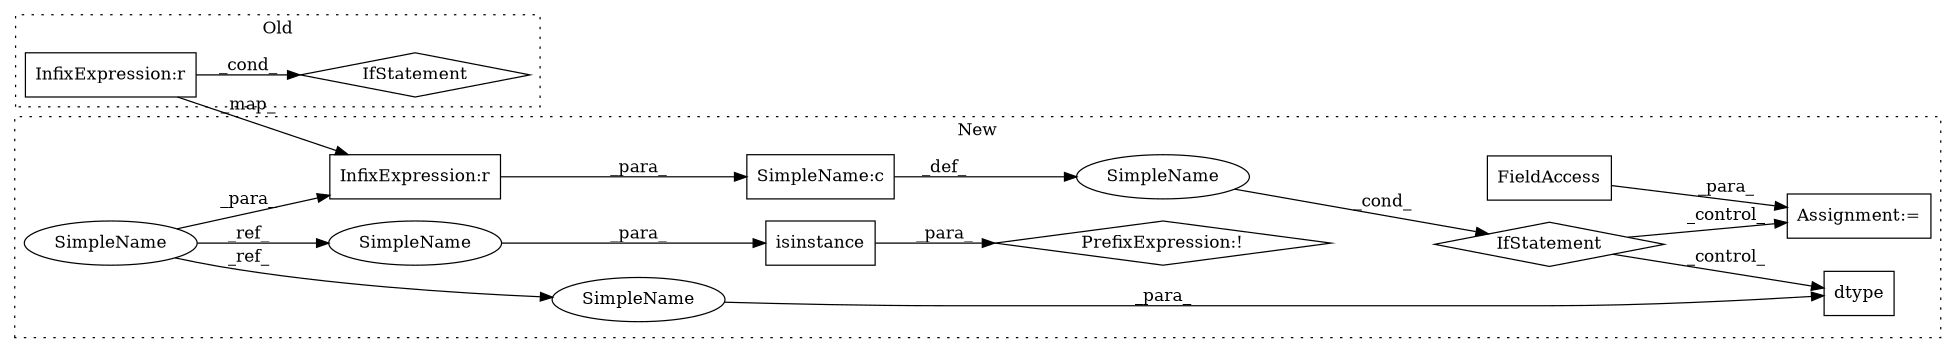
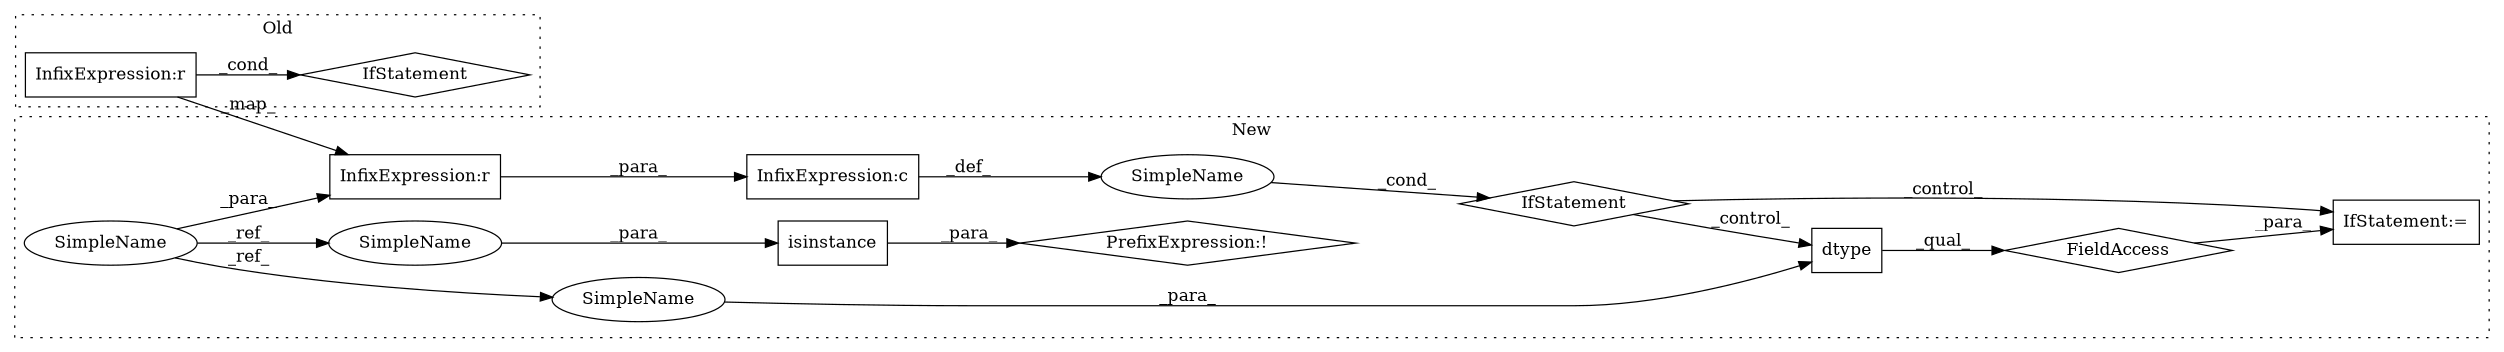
(820, 177) -> (833, 177)
(1549, 178) -> (2119, 250)
(1859, 216) -> (2406, 222)
none -> (1937, 250)
